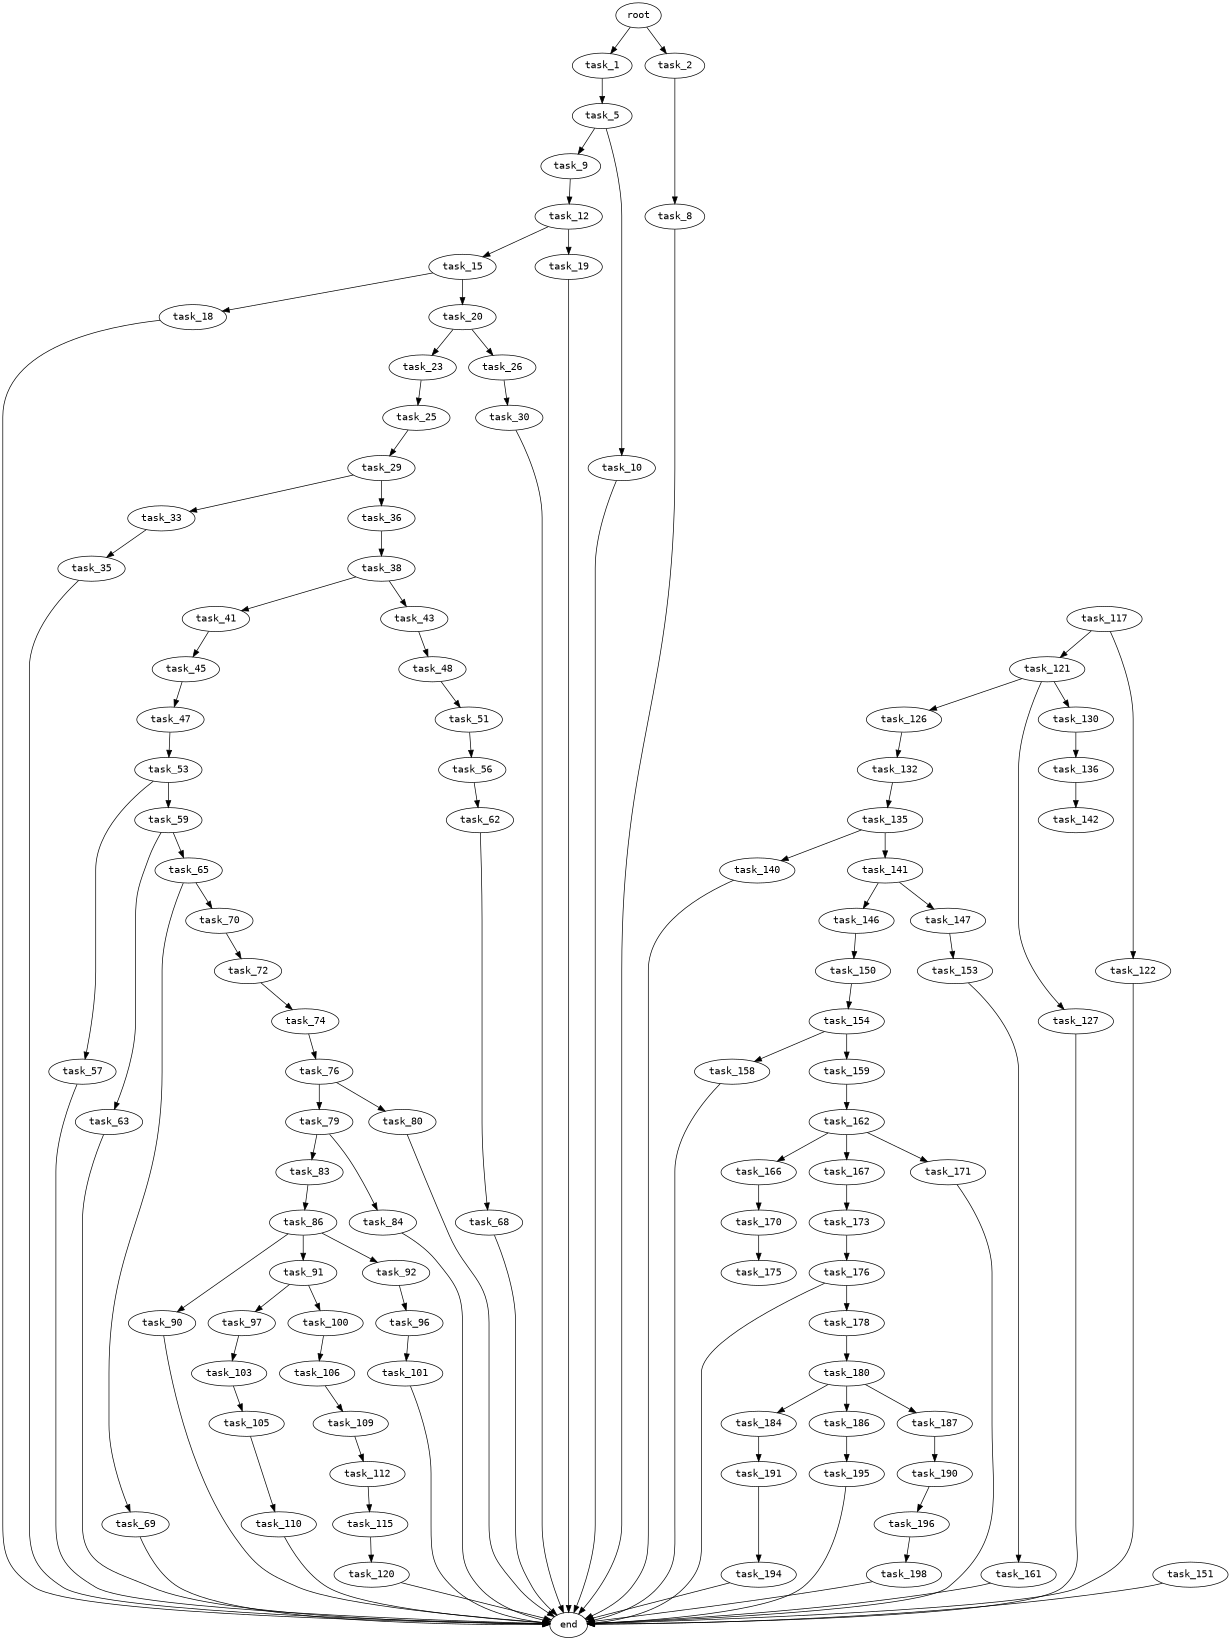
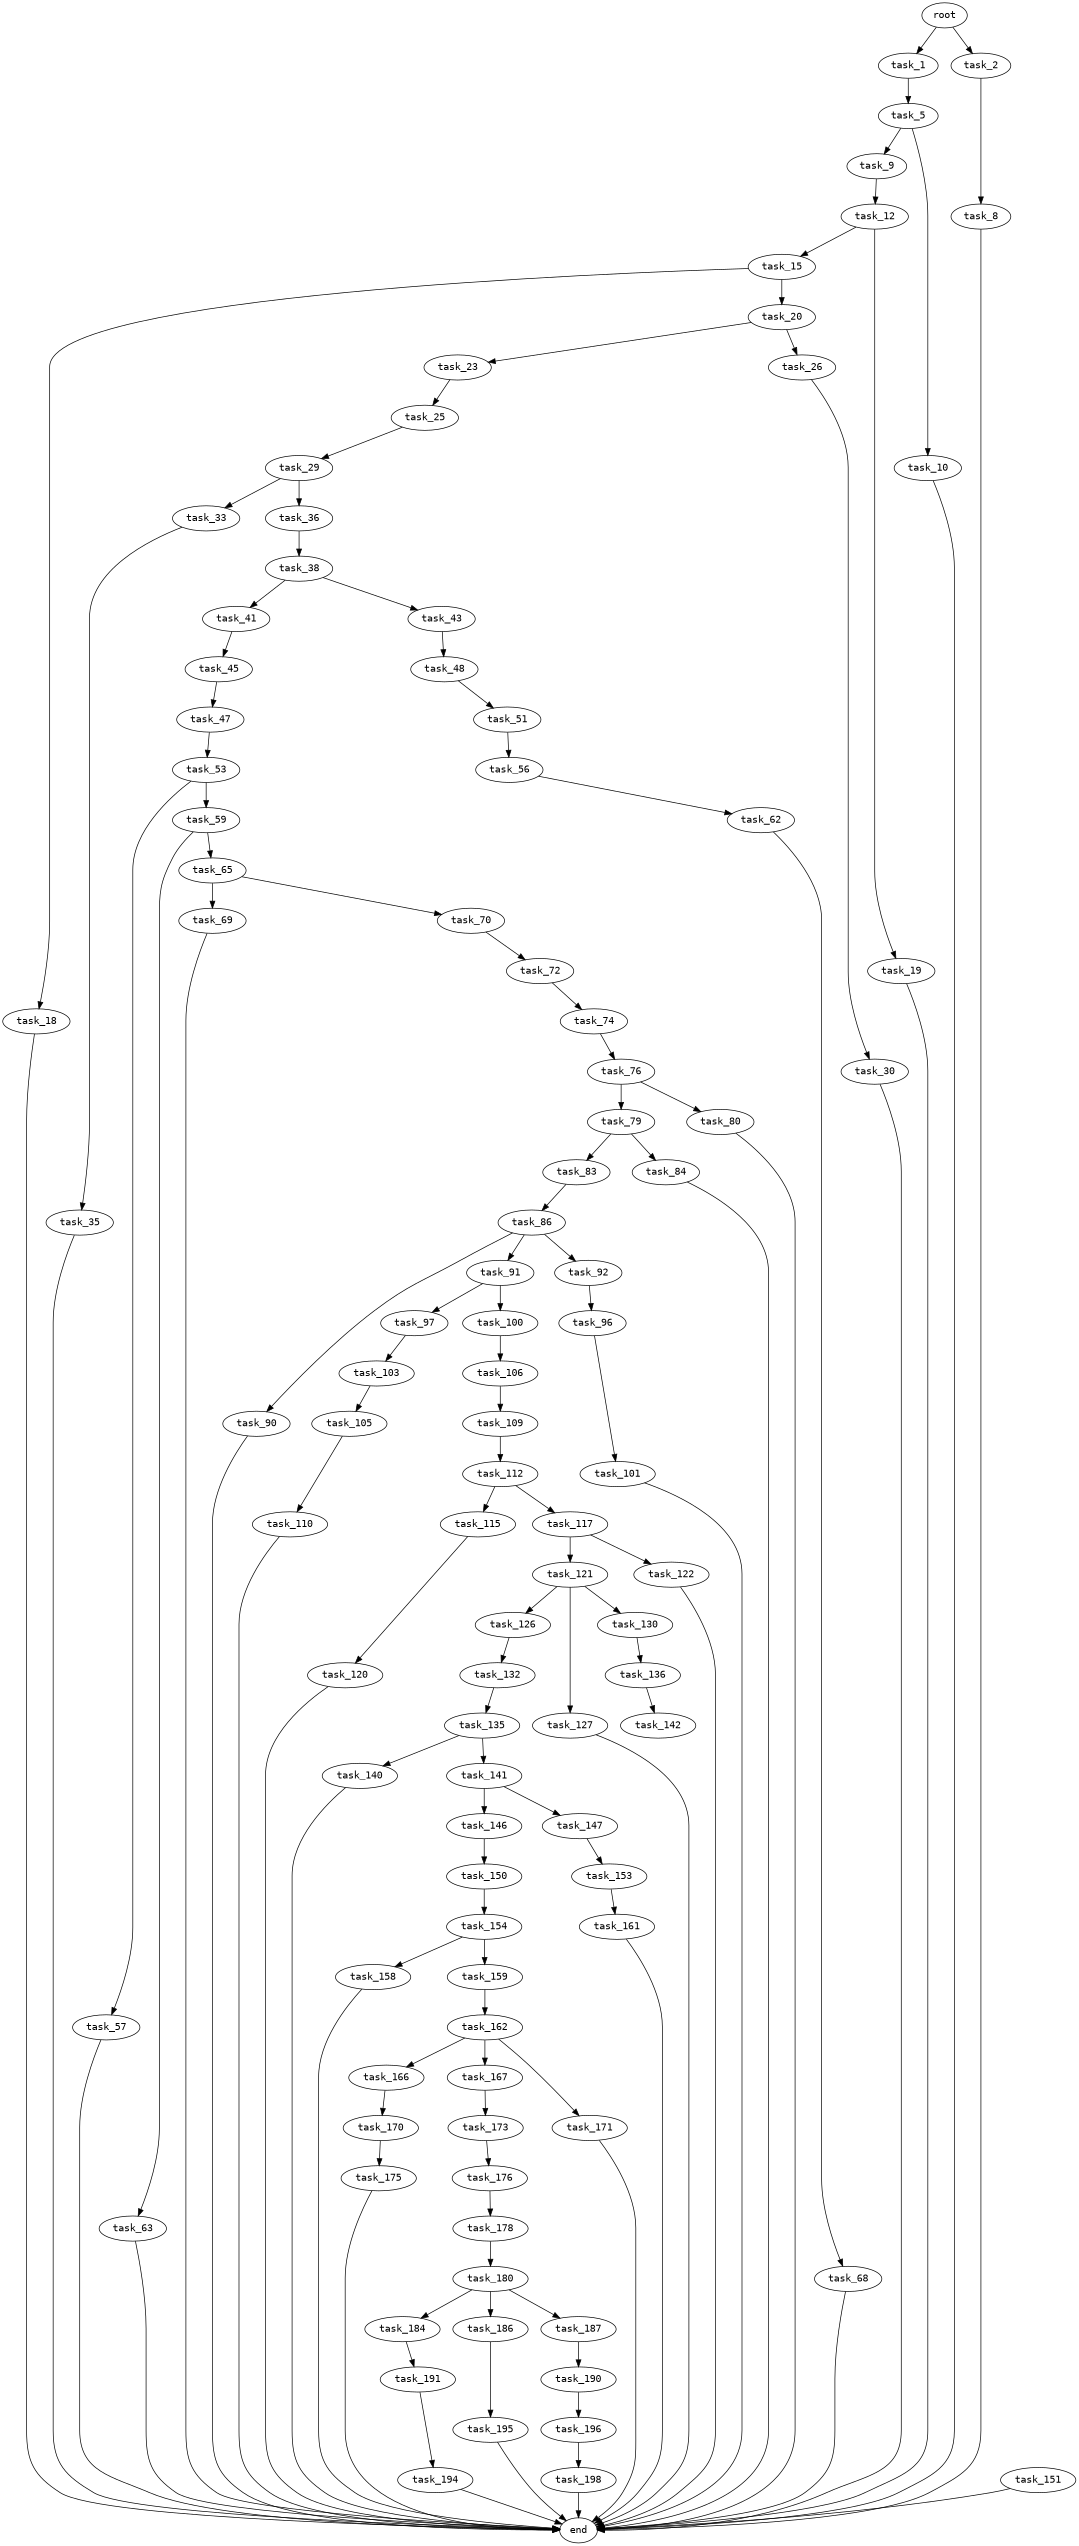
(701, 1454) -> (346, 2434)
none -> (532, 1497)
